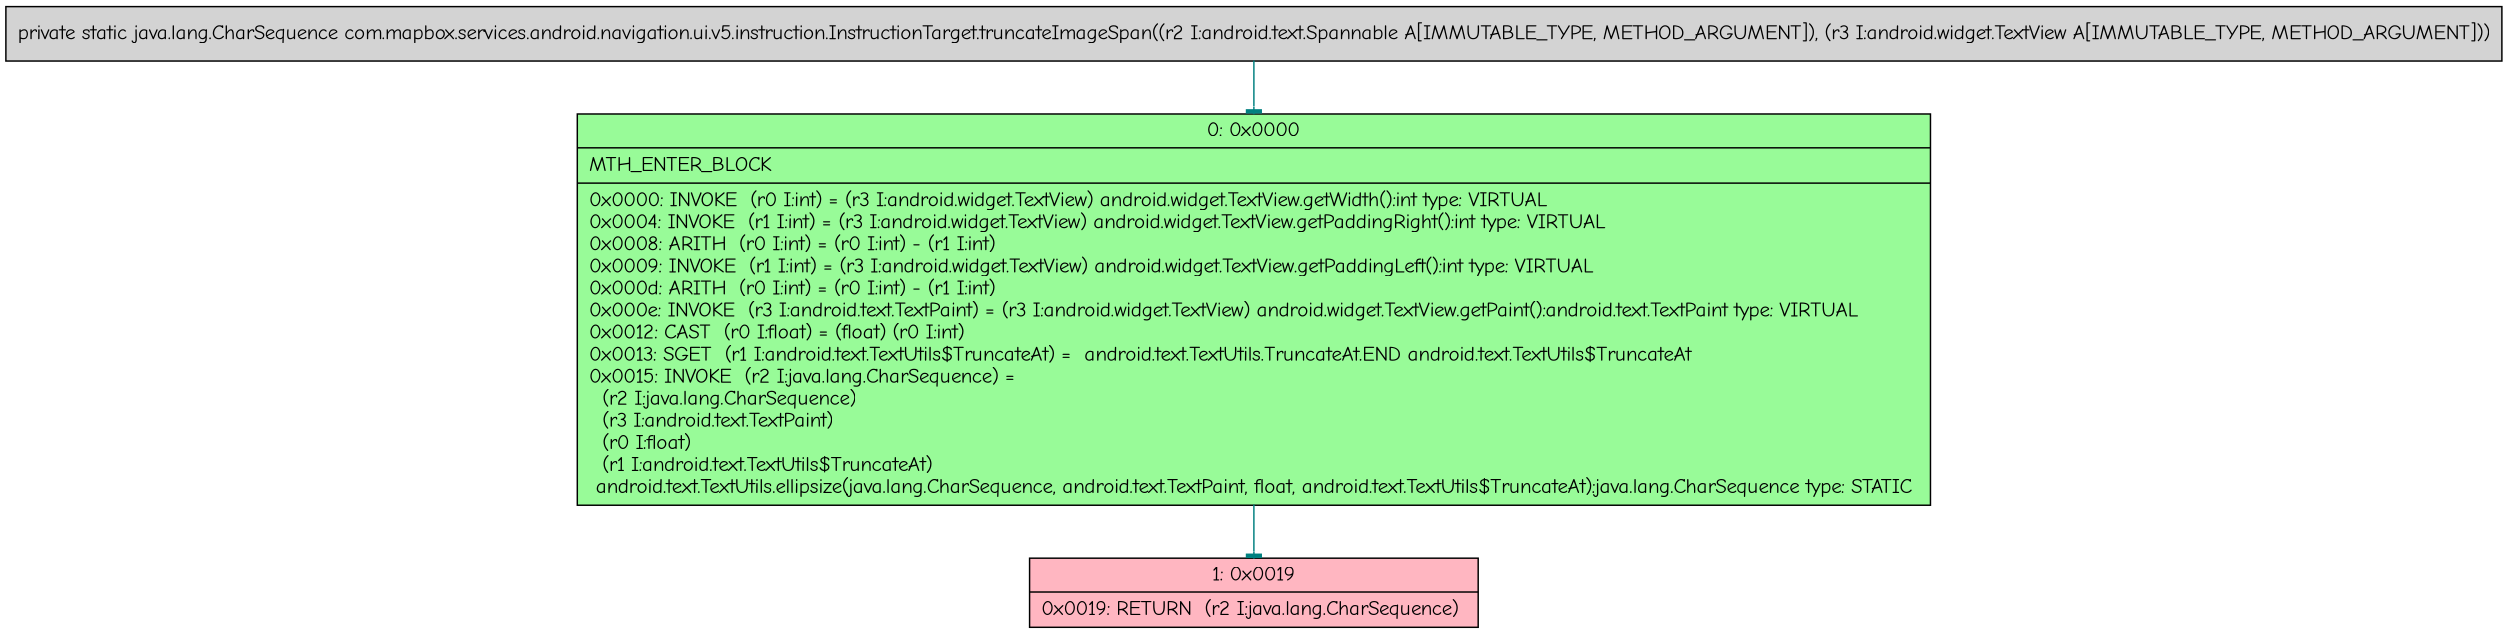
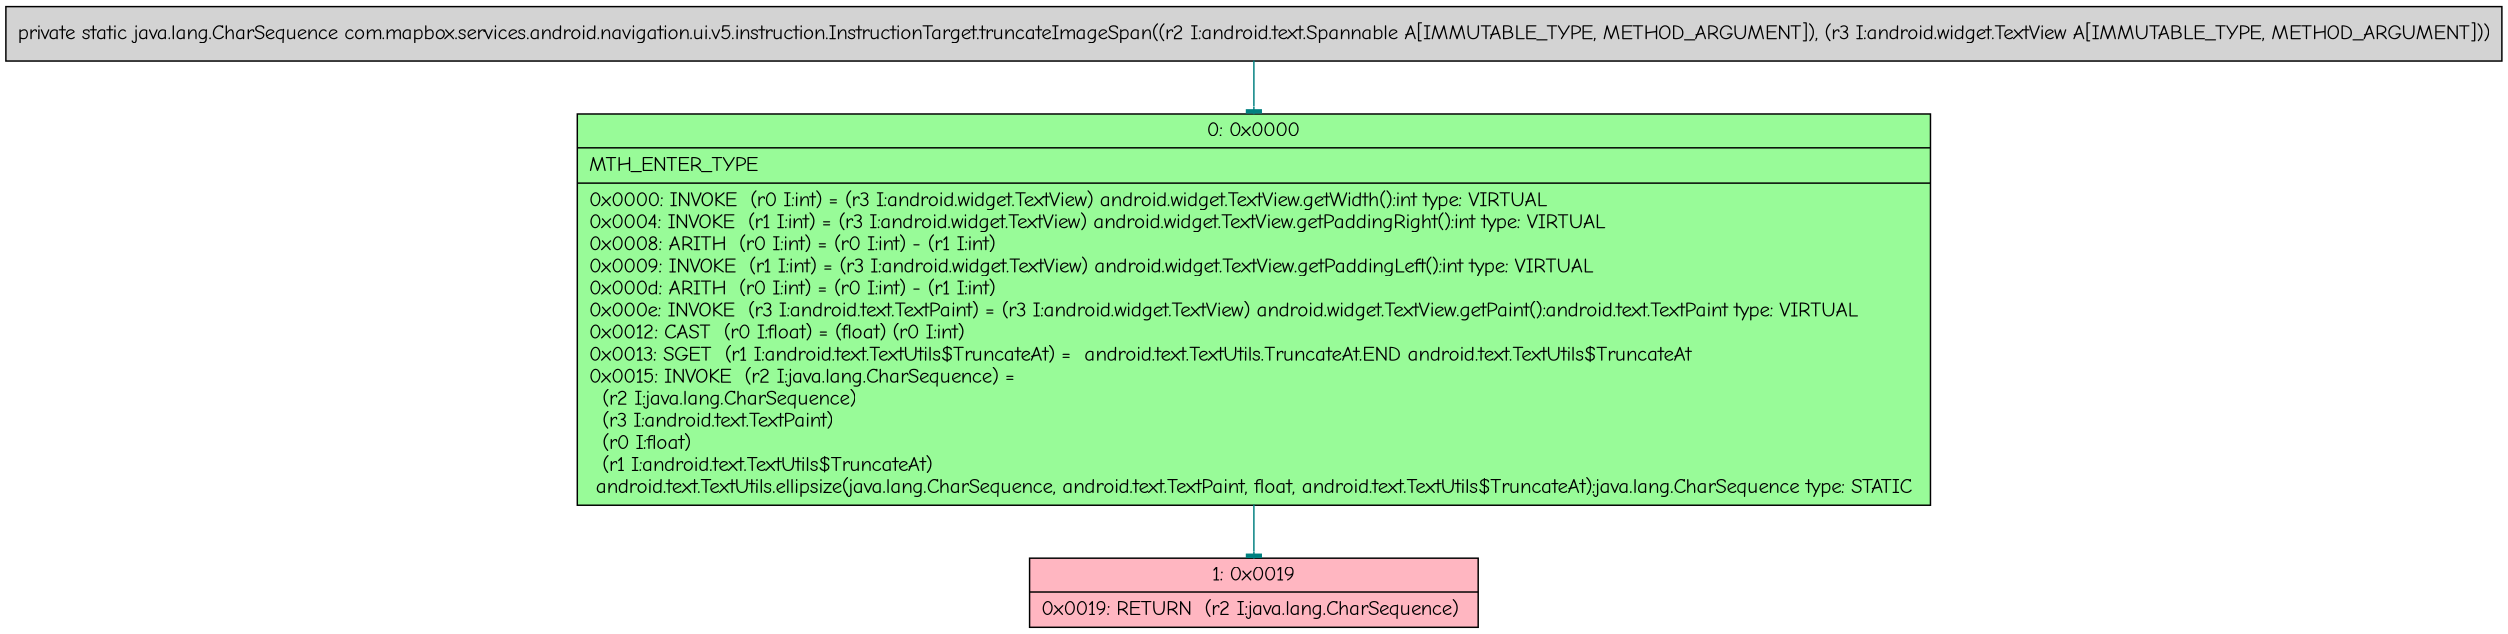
(680, 165) -> (674, 165)
